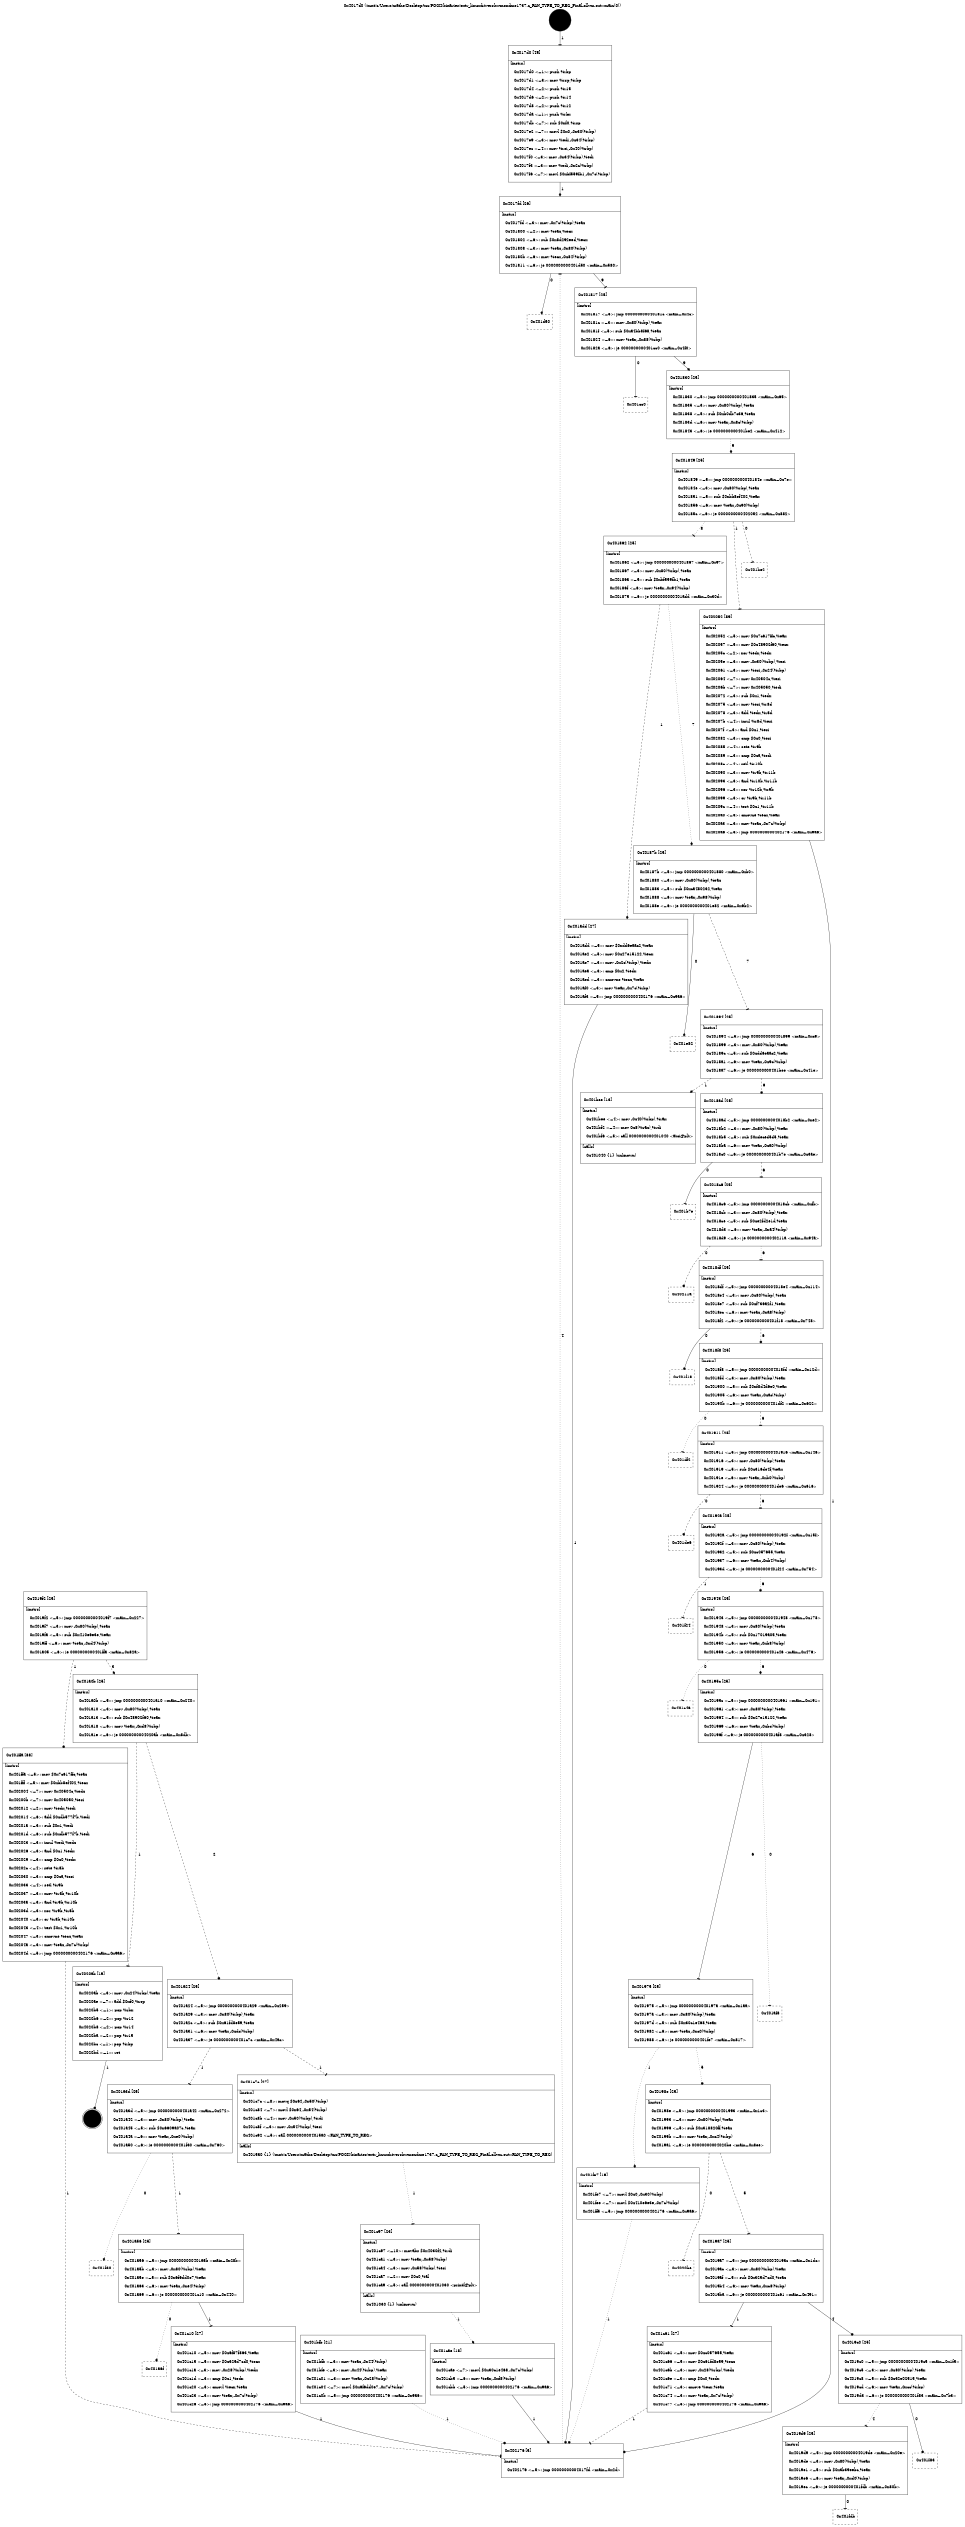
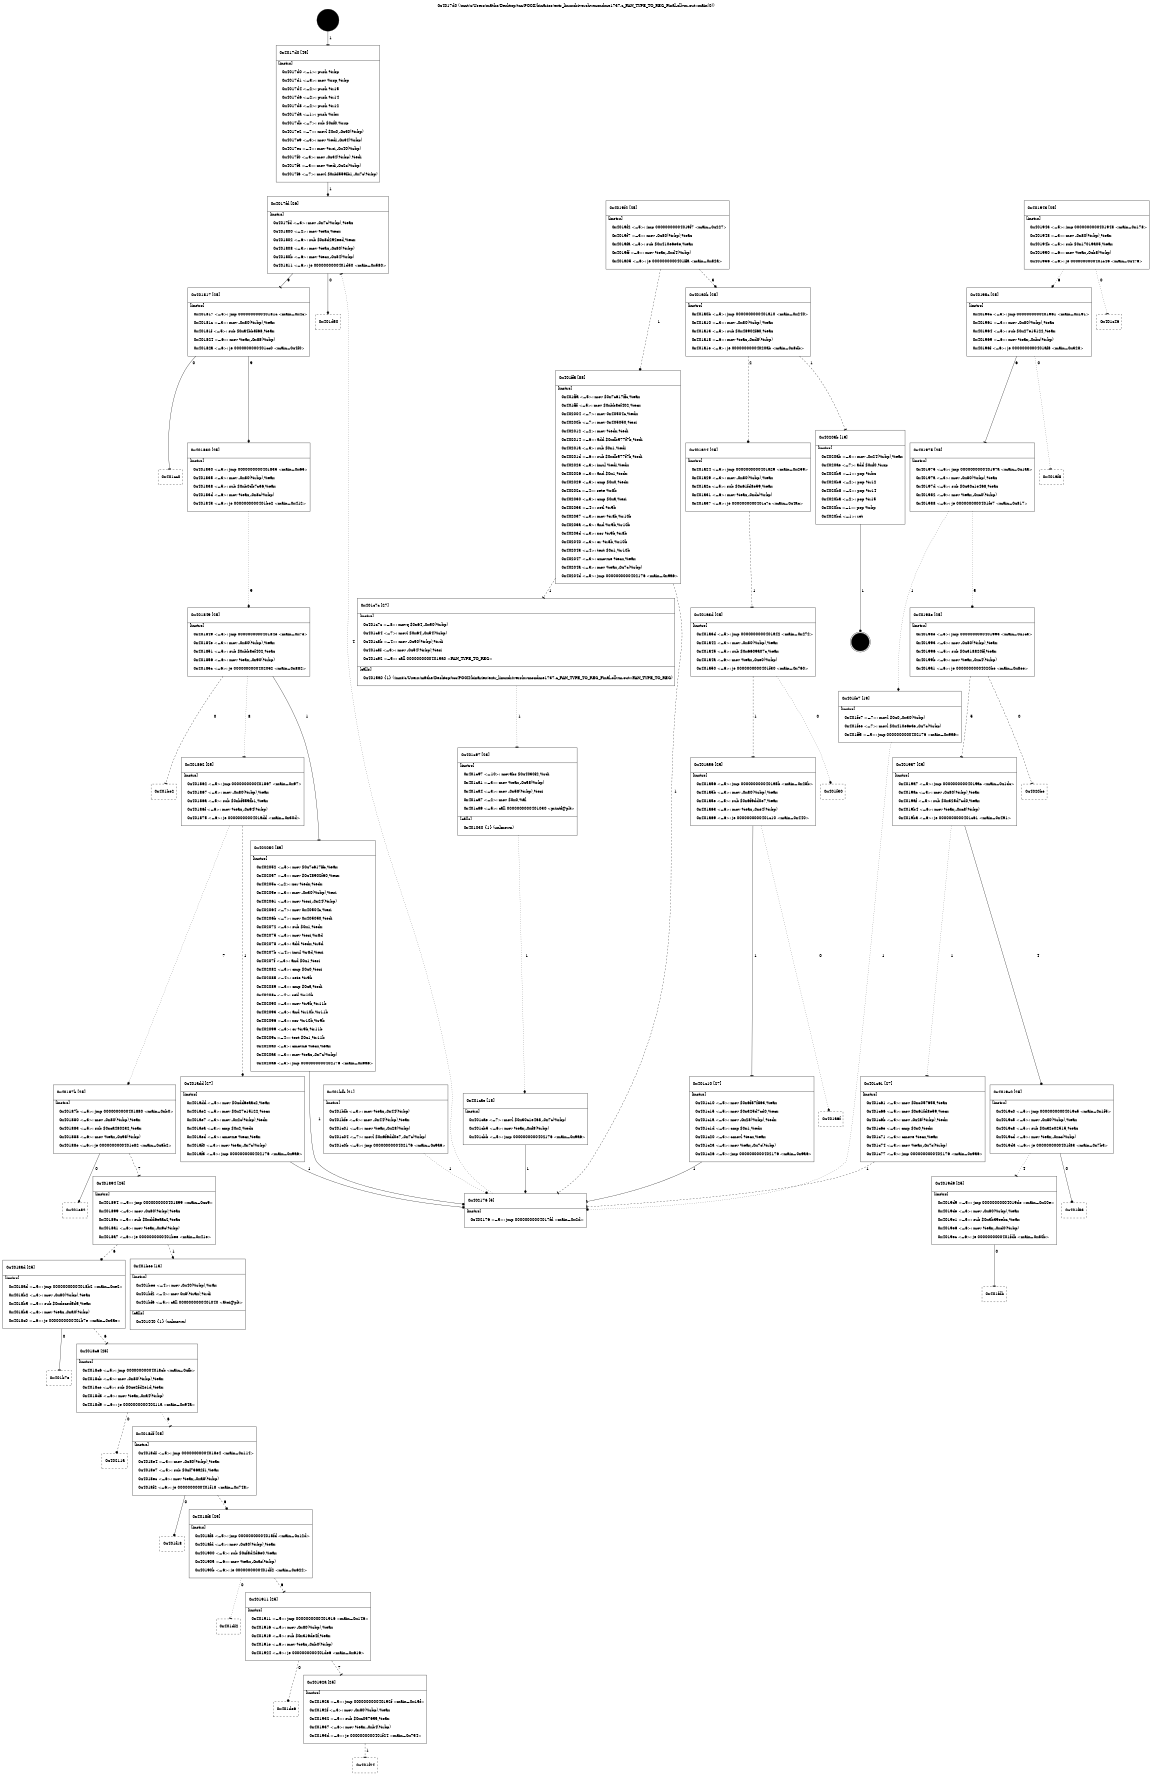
(736, 565) -> (308, 754)
(762, 1502) -> (339, 1668)
(761, 1583) -> none
(305, 2061) -> (550, 588)
(738, 2314) -> (939, 950)
